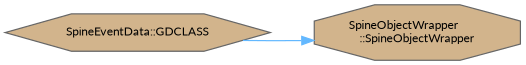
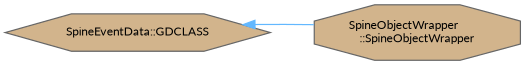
(272, 41) -> (284, 24)
